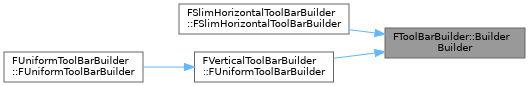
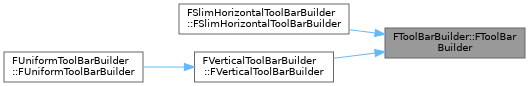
(455, 43) -> (455, 43)
(264, 67) -> (264, 67)
